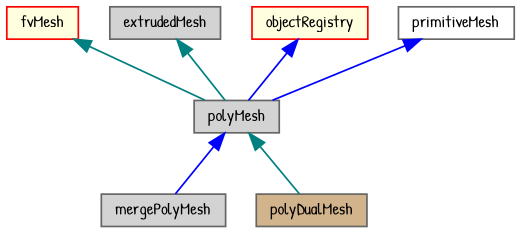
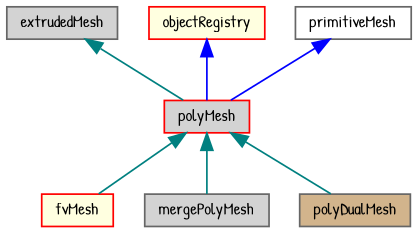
(147, 73) -> (135, 168)
(237, 117) -> (207, 117)
(195, 170) -> (207, 172)
